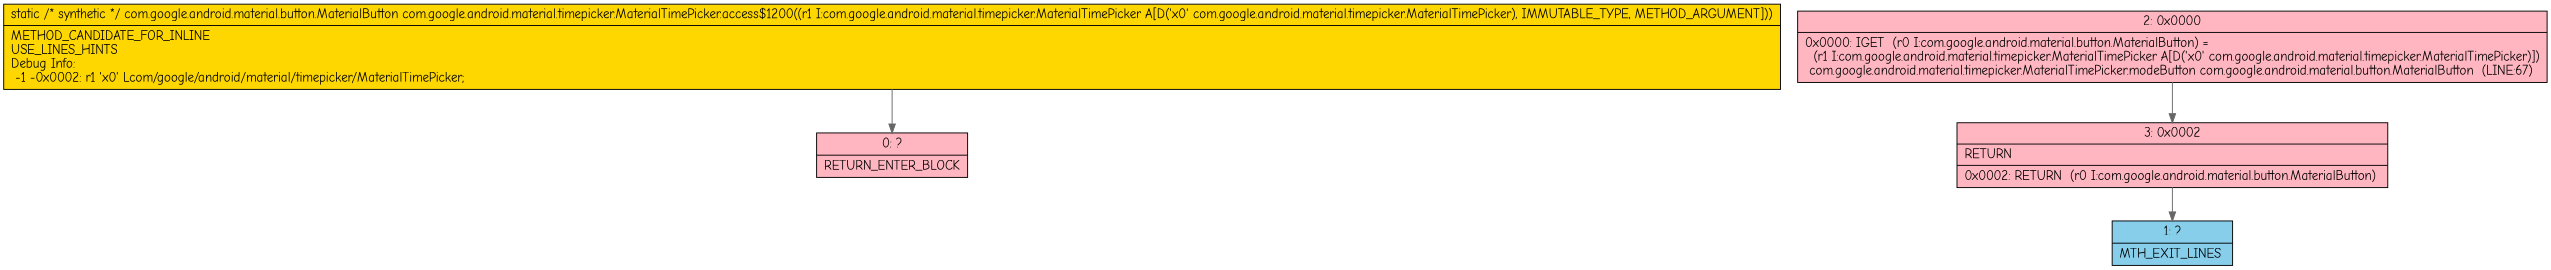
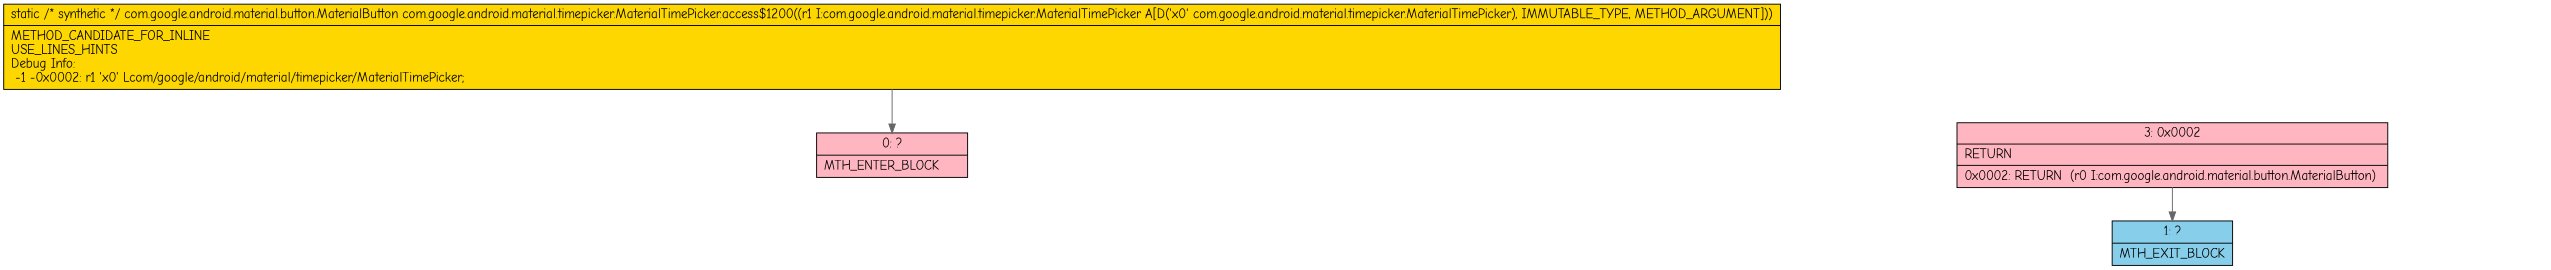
(2172, 47) -> none
(892, 166) -> (881, 166)
(2171, 254) -> (2172, 254)
